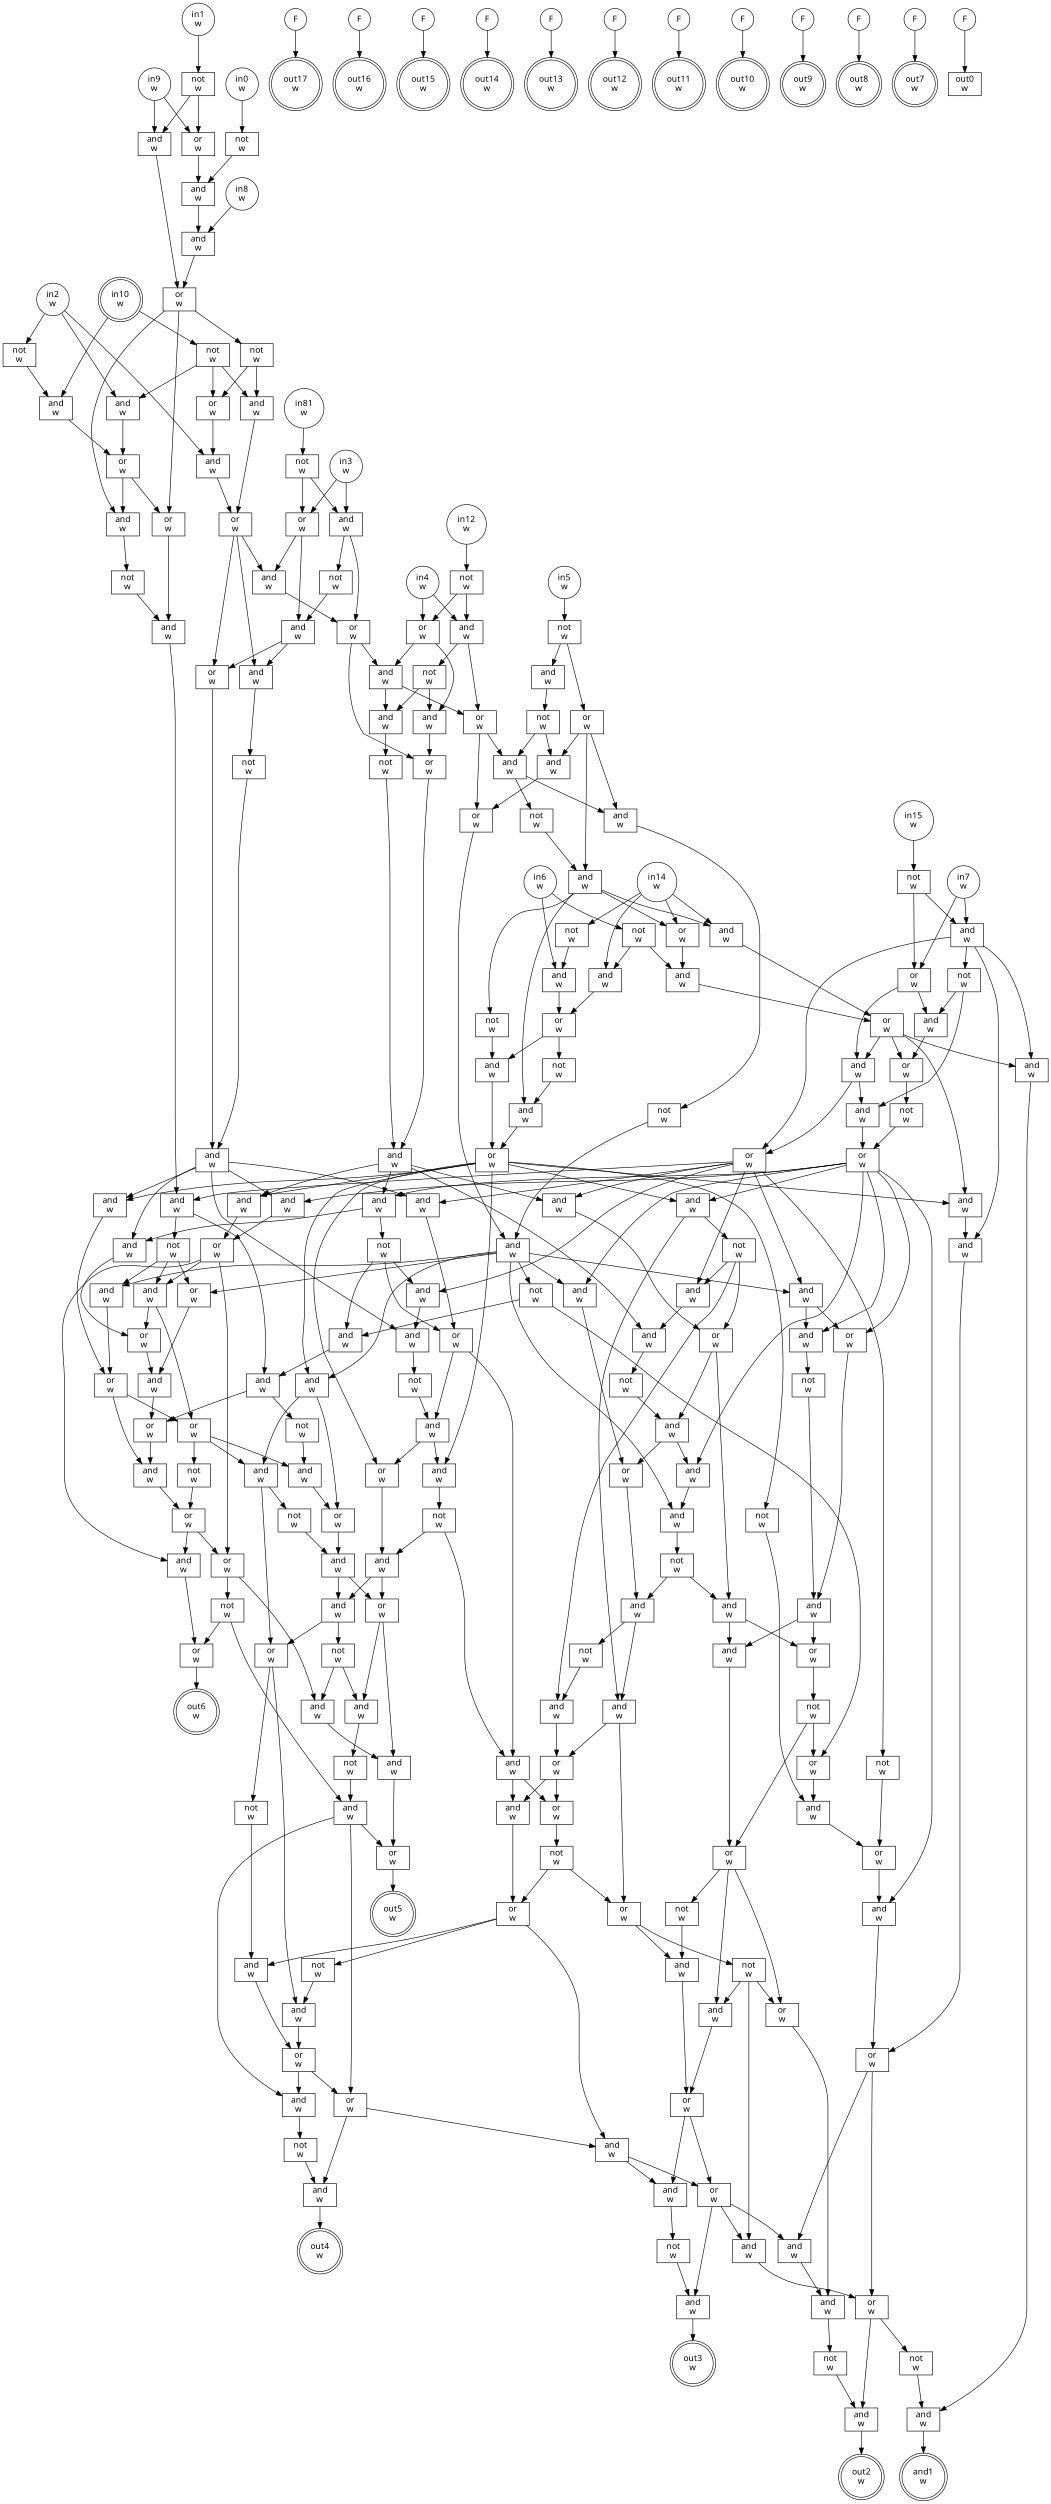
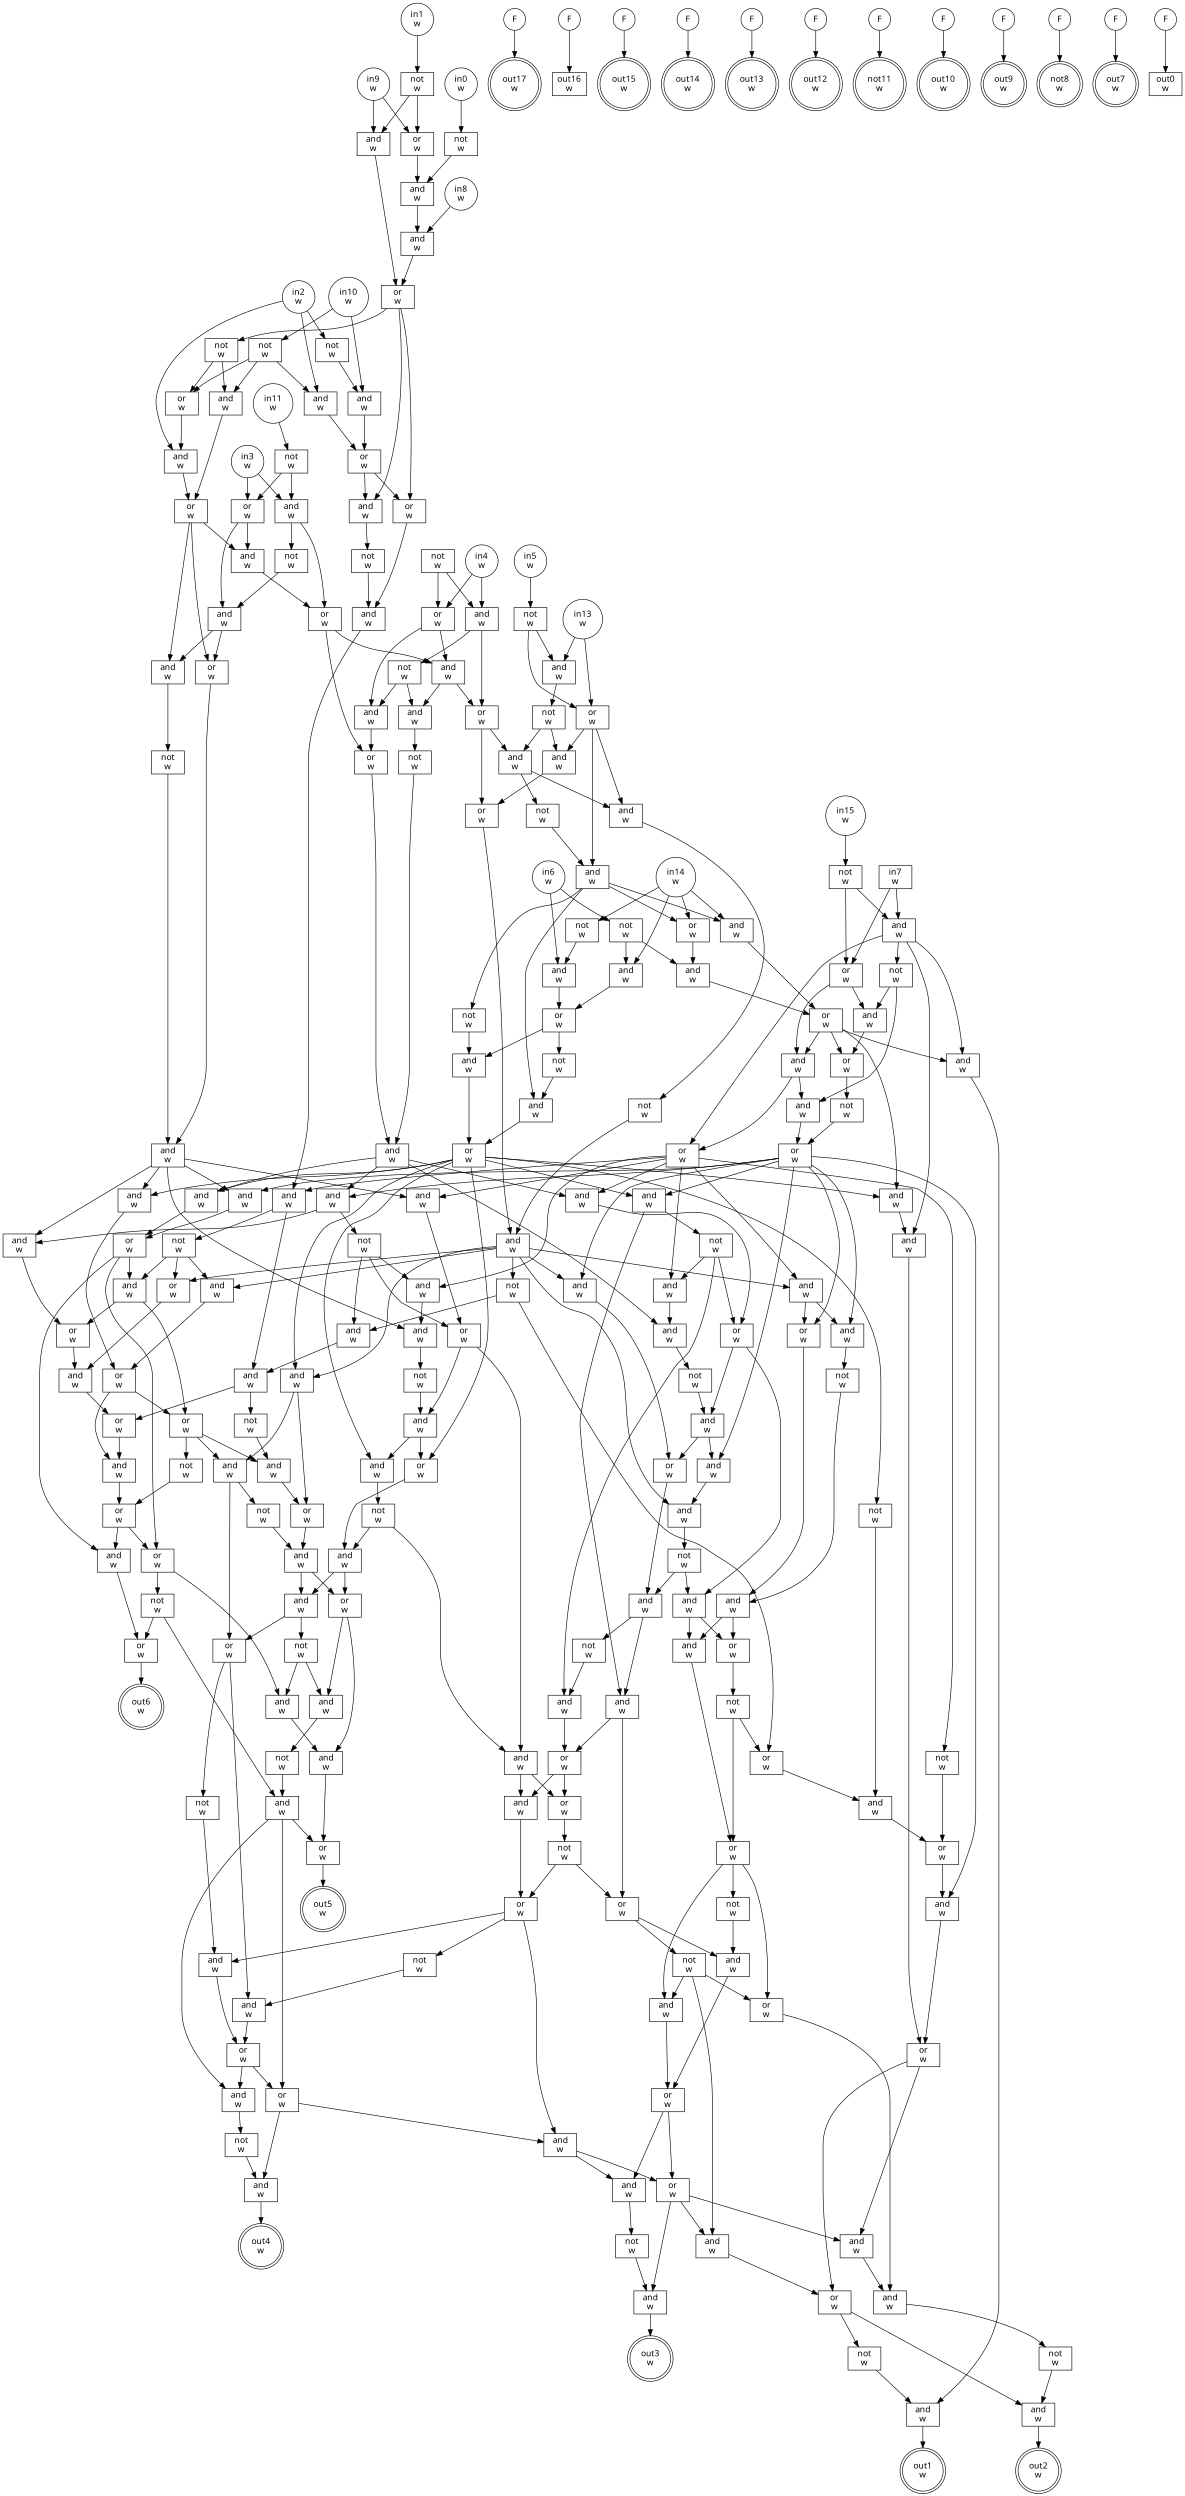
(360, 84) -> (569, 84)
(679, 84) -> (880, 84)
(859, 84) -> (1060, 84)
(120, 299) -> (349, 297)
(304, 408) -> (273, 404)
(467, 524) -> none
none -> (583, 619)
(964, 882) -> (895, 877)
(923, 2477) -> (923, 2471)
